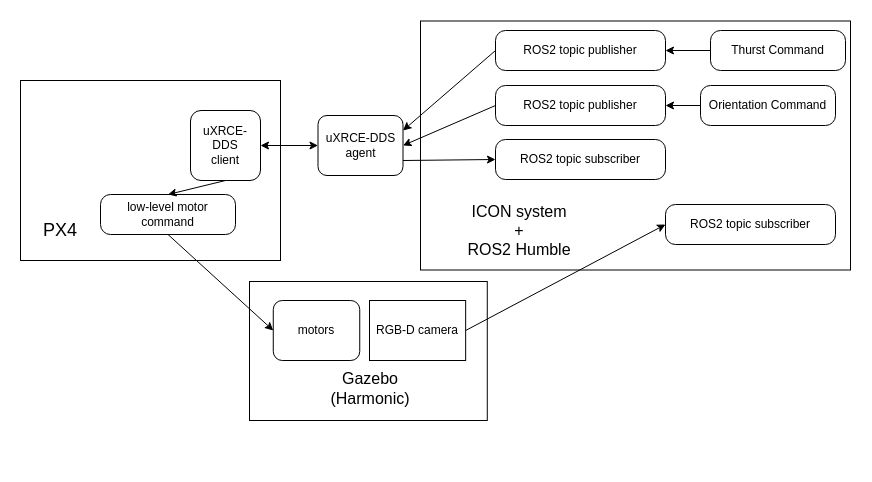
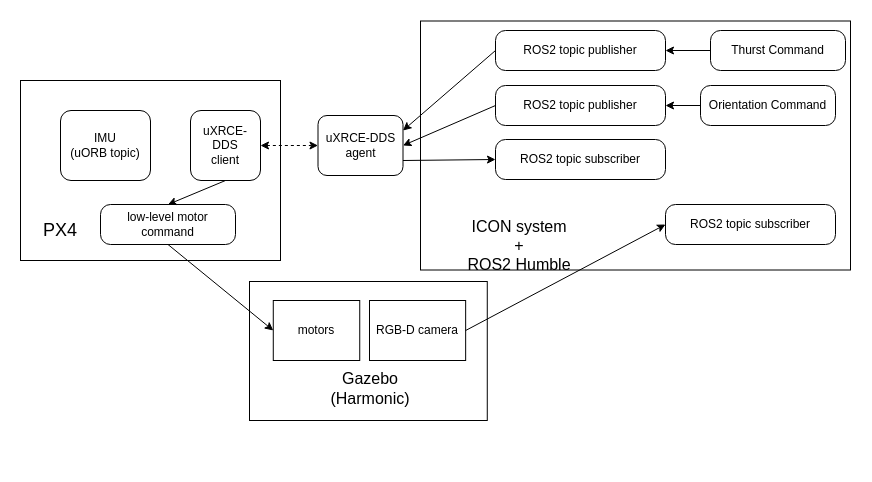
none -> (106, 146)
(288, 146) -> (288, 146)
(168, 215) -> (168, 225)
(520, 231) -> (520, 246)
(317, 331) -> (317, 331)
